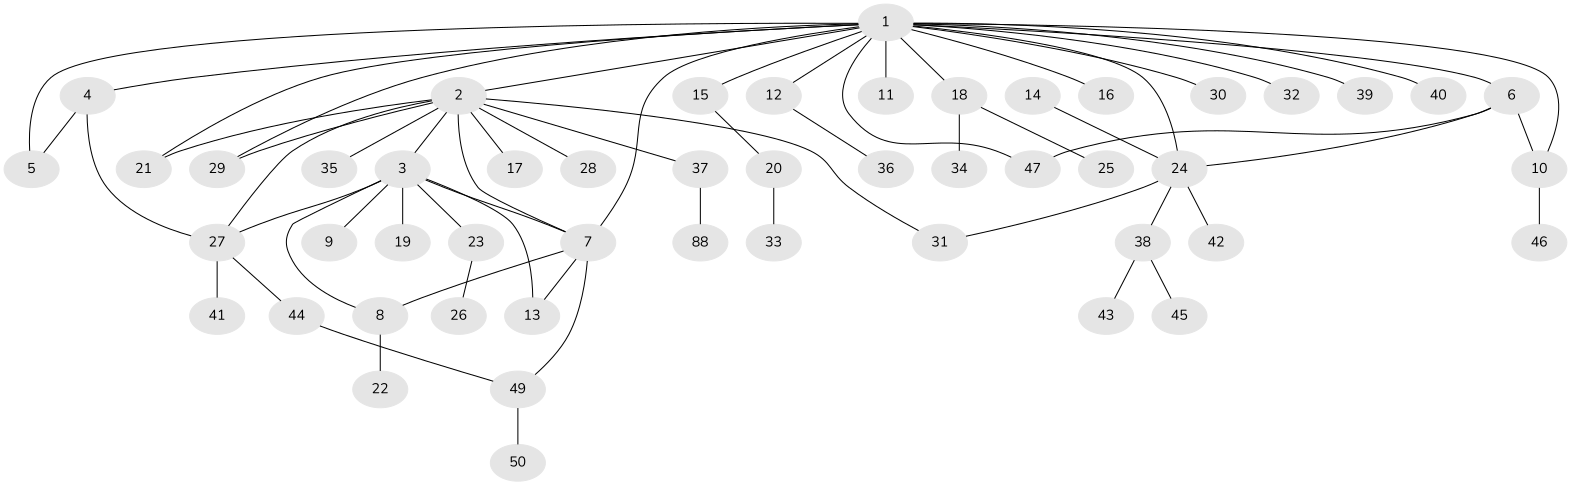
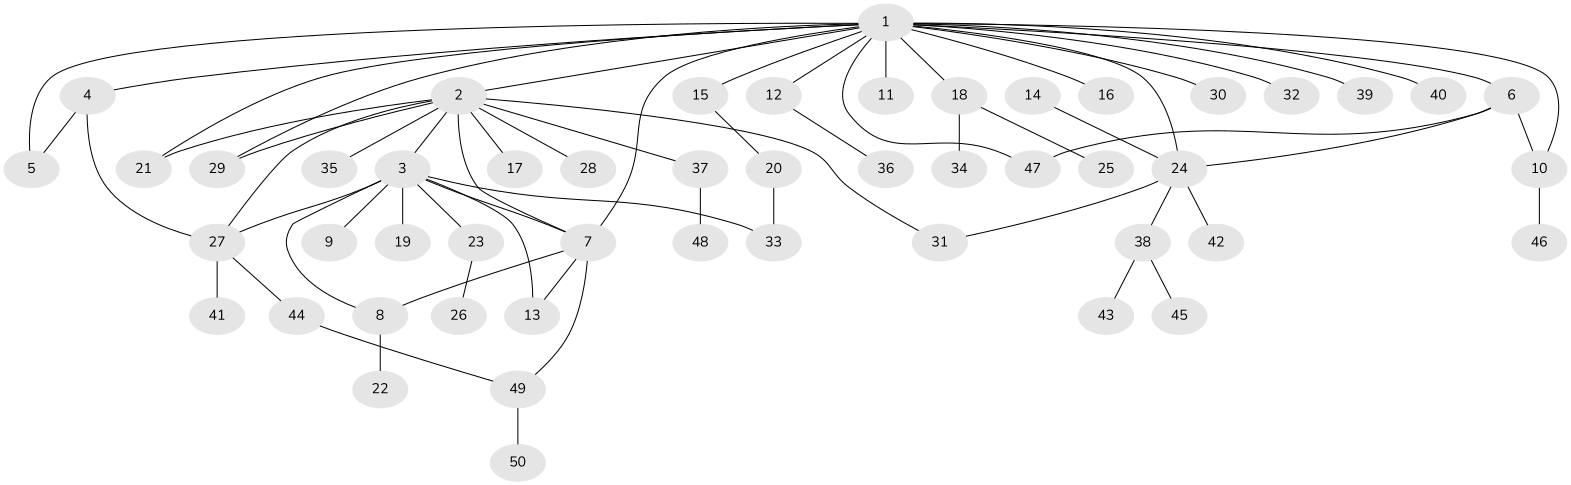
none -> (591, 200)
(700, 243) -> (700, 243)
